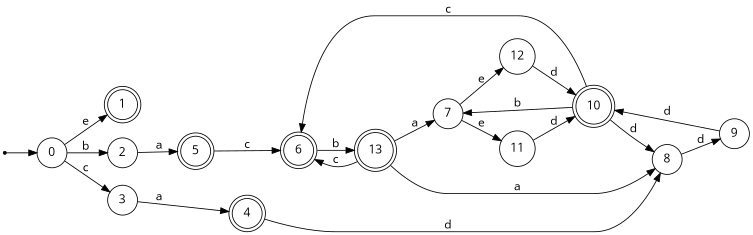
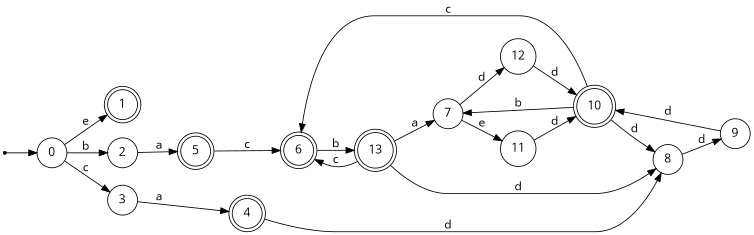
(481, 79) -> (482, 78)
(517, 187) -> (518, 187)
